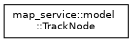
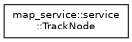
(66, 21) -> (66, 21)
